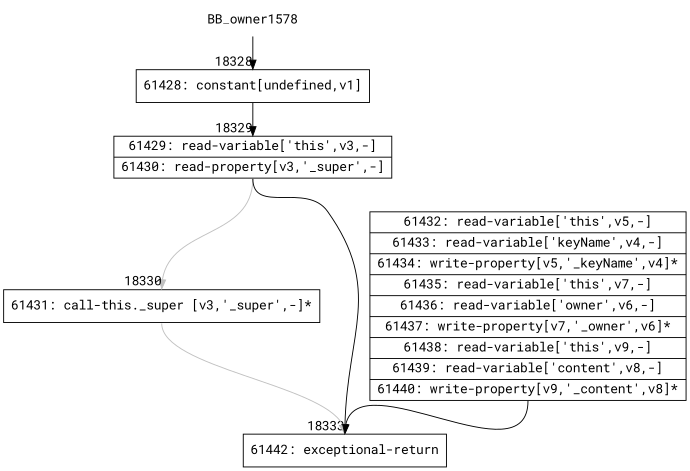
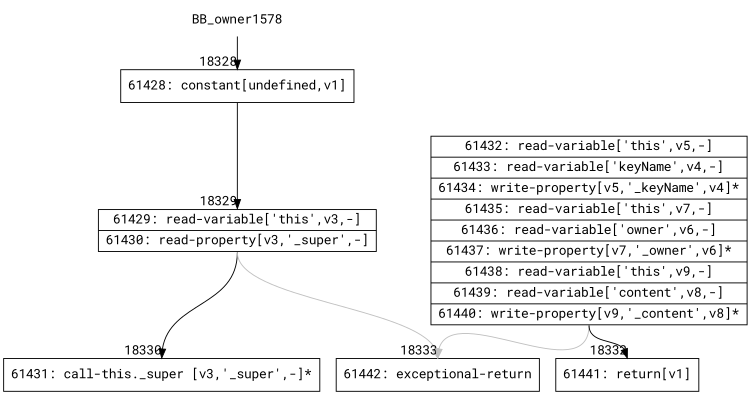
(211, 232) -> (203, 303)
(355, 270) -> (333, 304)
none -> (627, 375)
(249, 377) -> none
(441, 418) -> (518, 343)
